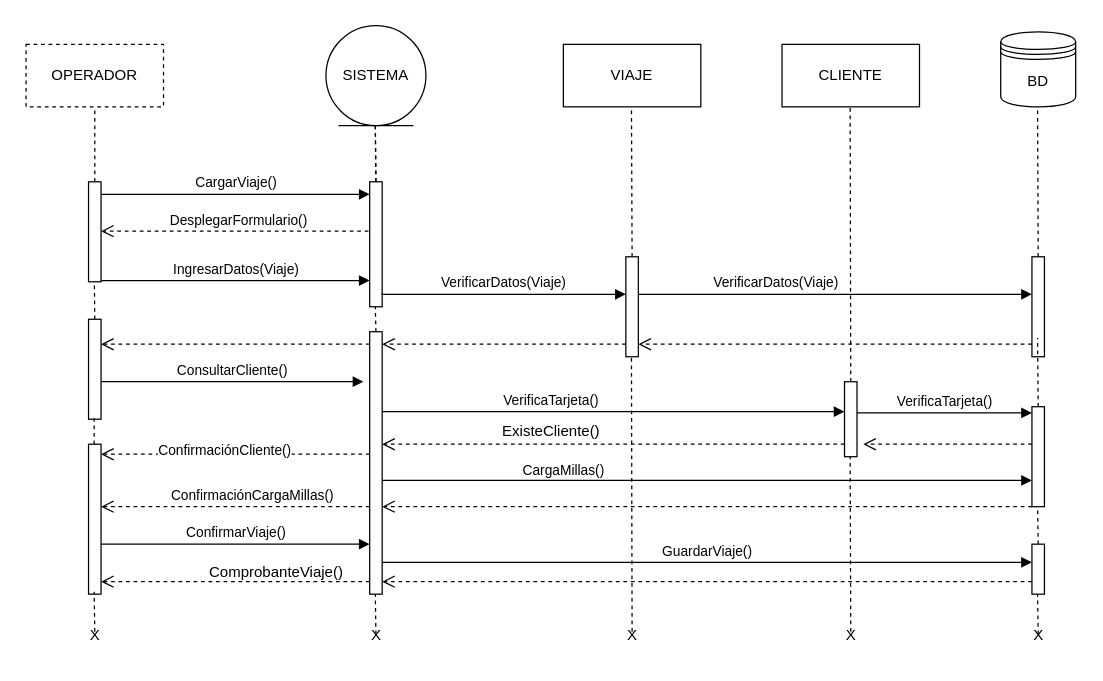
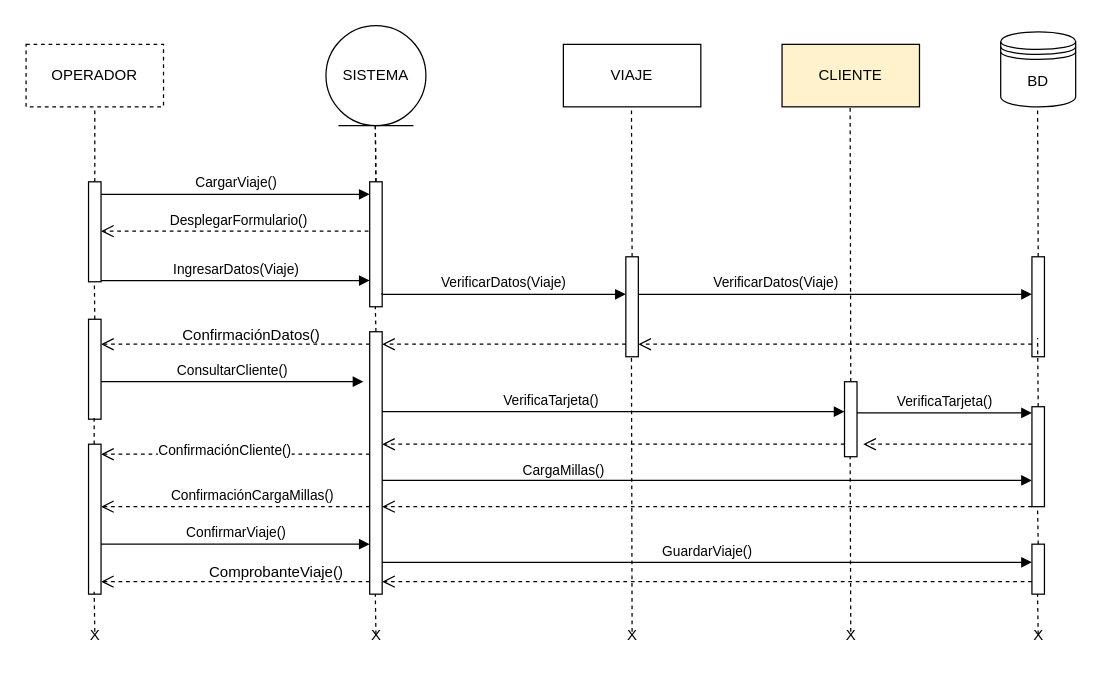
(851, 76) -> (851, 76)
none -> (251, 336)
(551, 432) -> none
